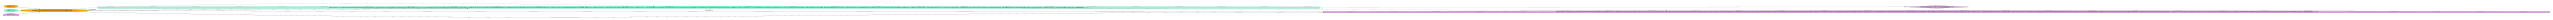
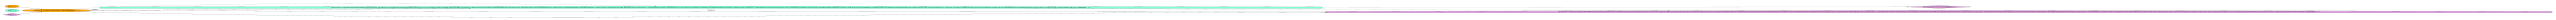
(11, 15) -> (12, 15)
